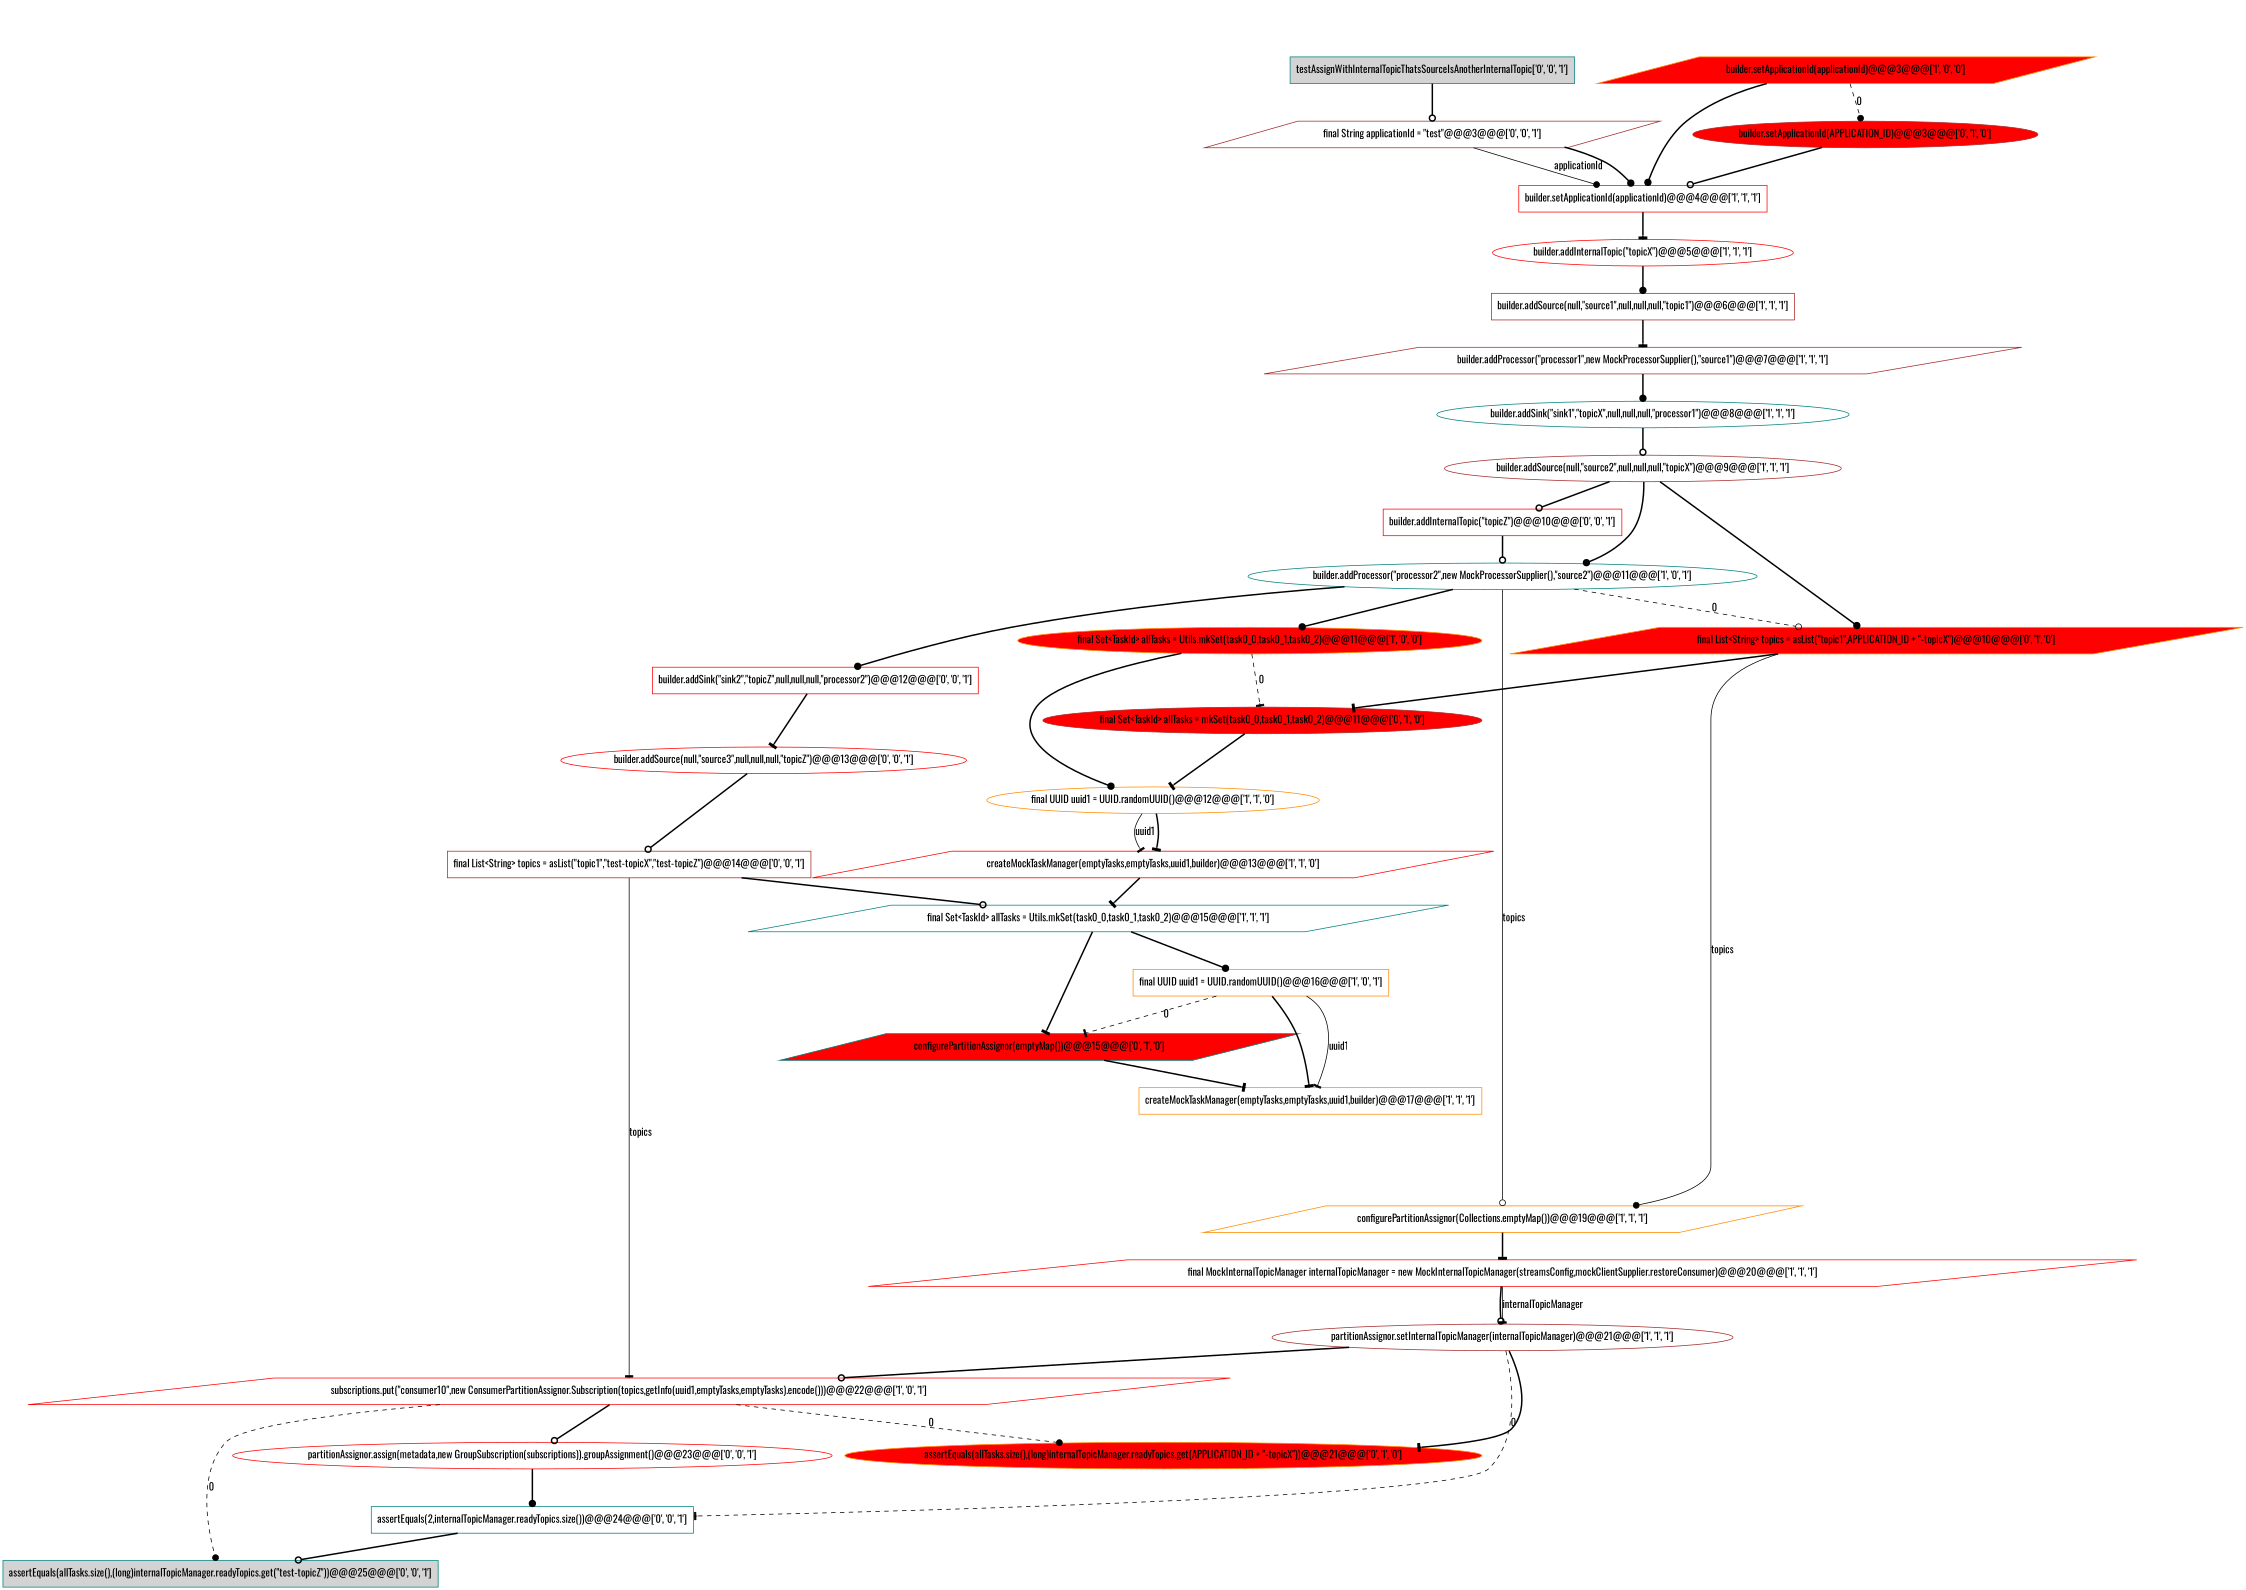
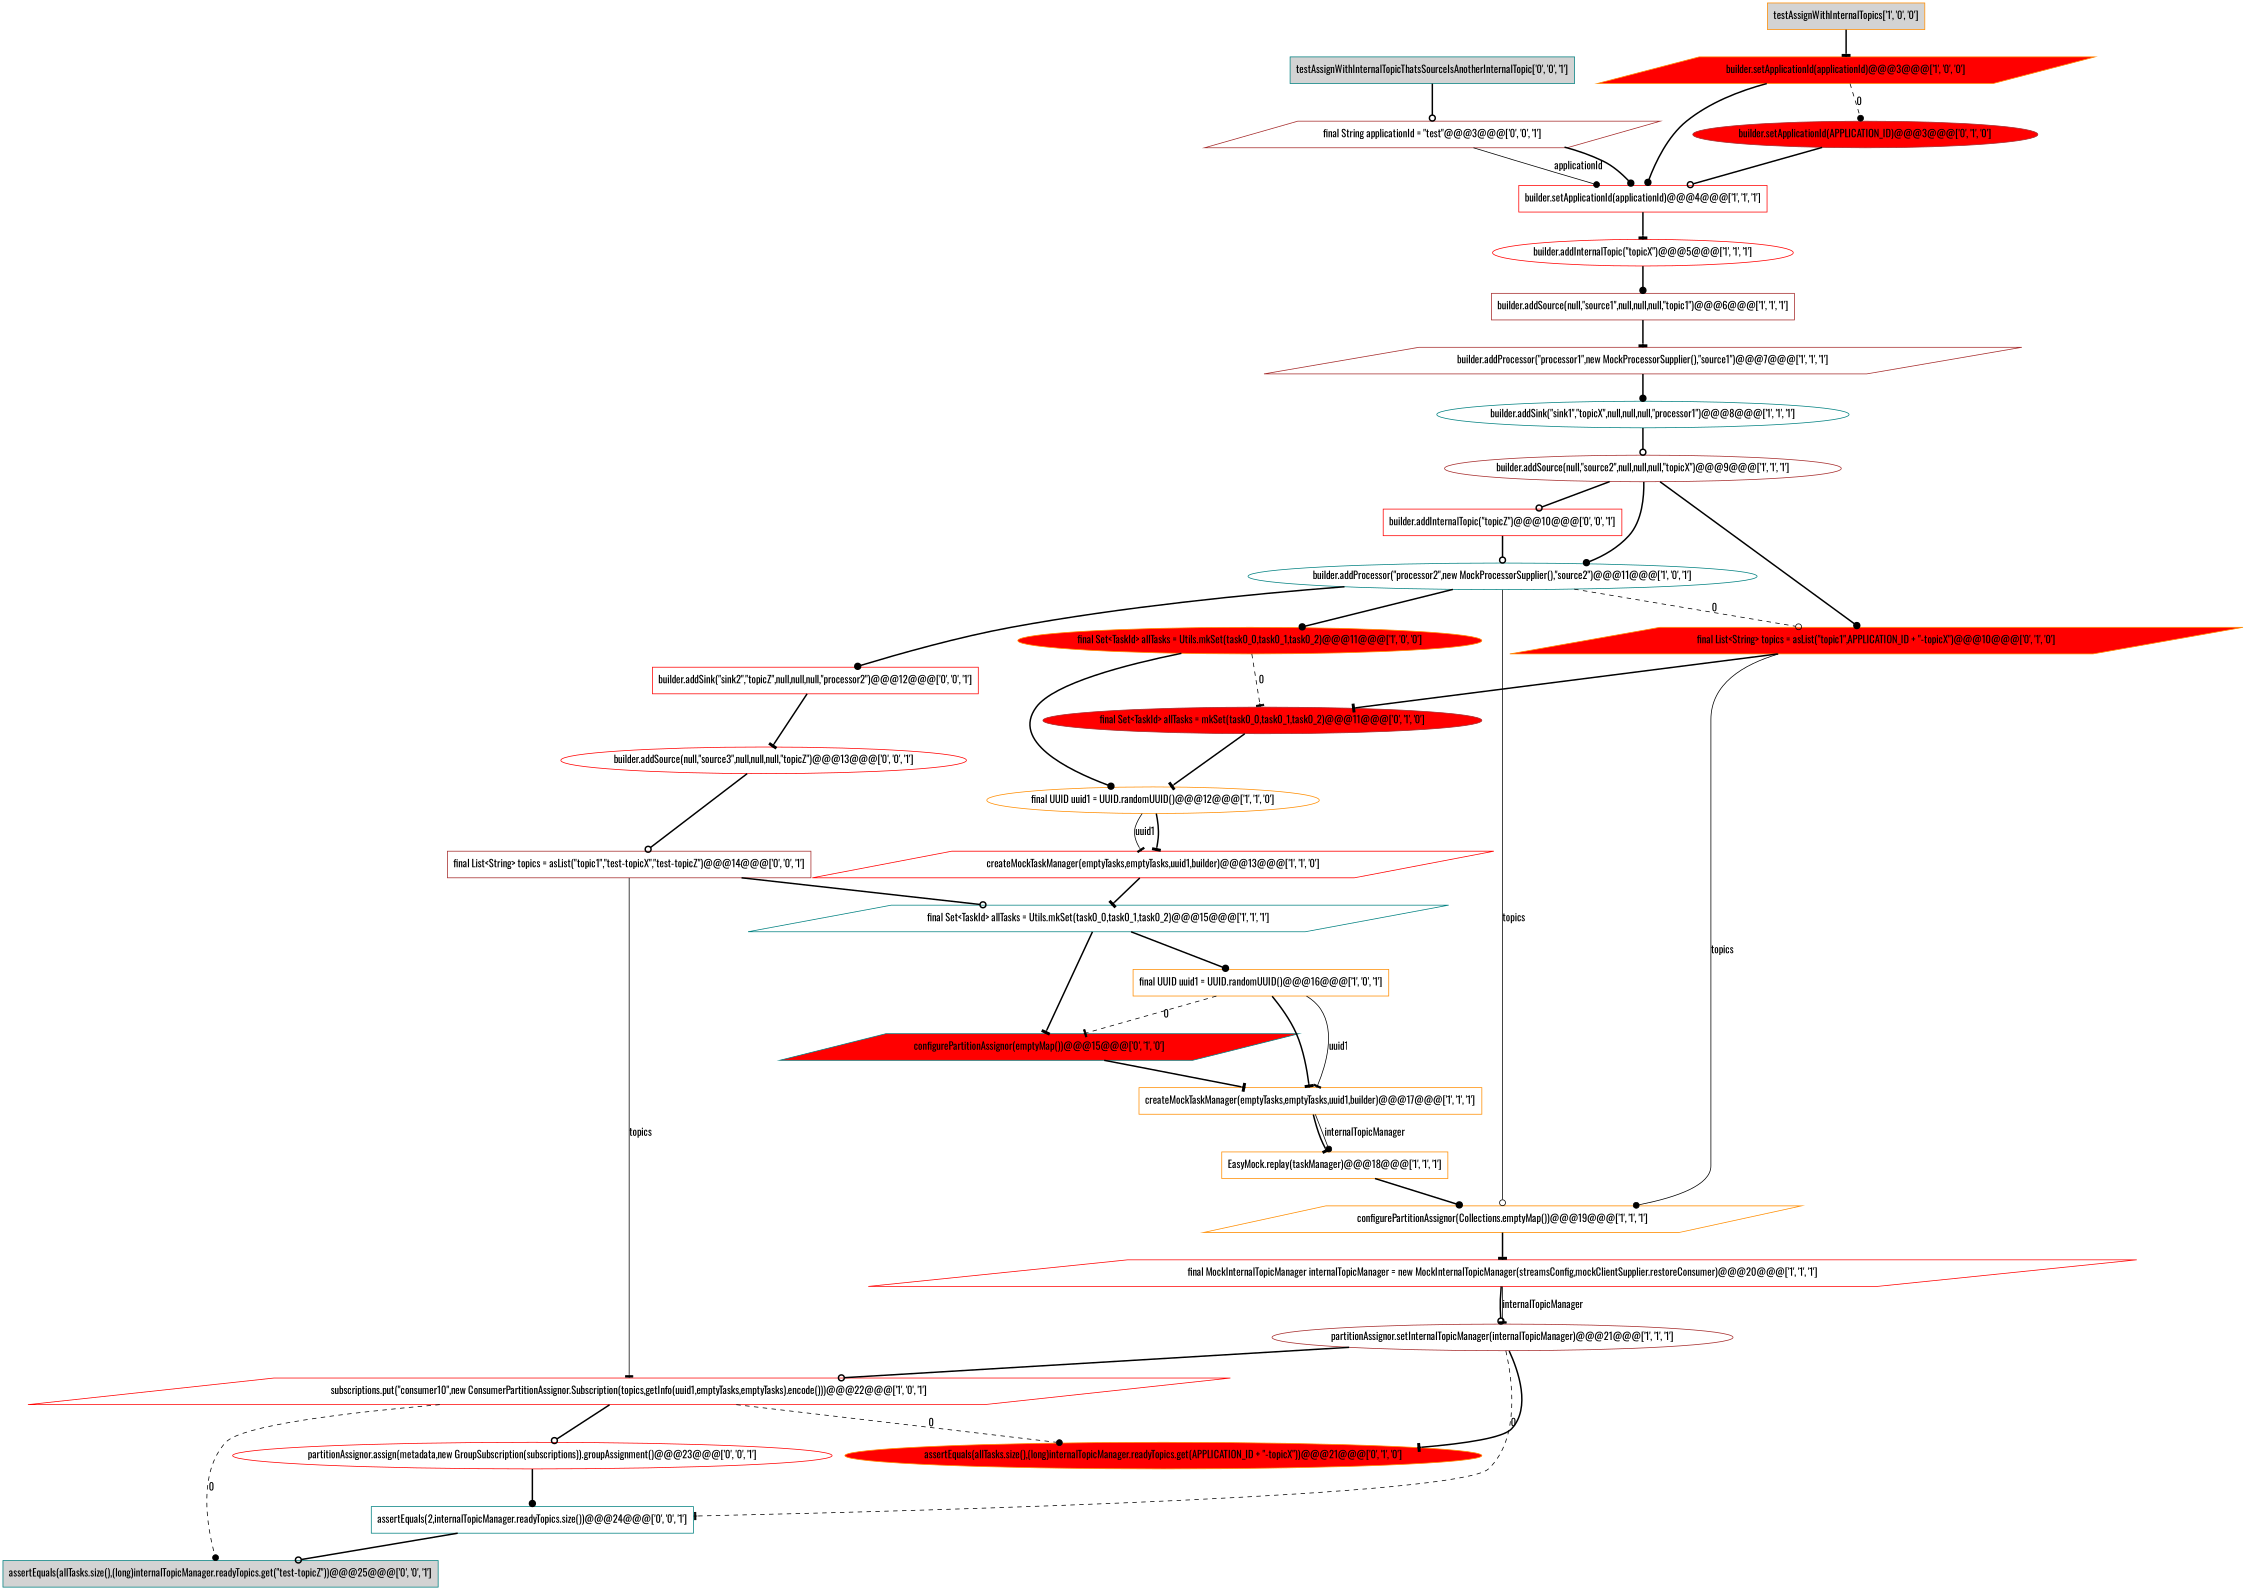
none -> (1846, 16)
none -> (1335, 1165)
